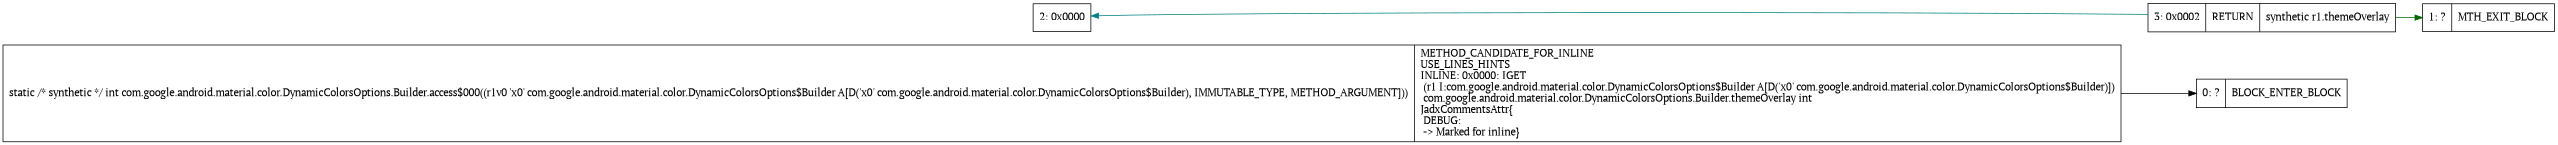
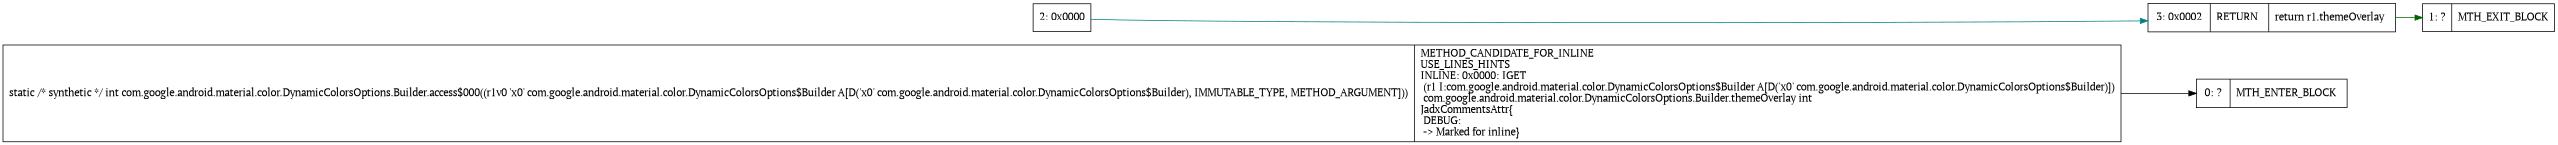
(1623, 13) -> (1616, 23)
(2328, 17) -> (2330, 17)
(2286, 93) -> (2286, 93)
